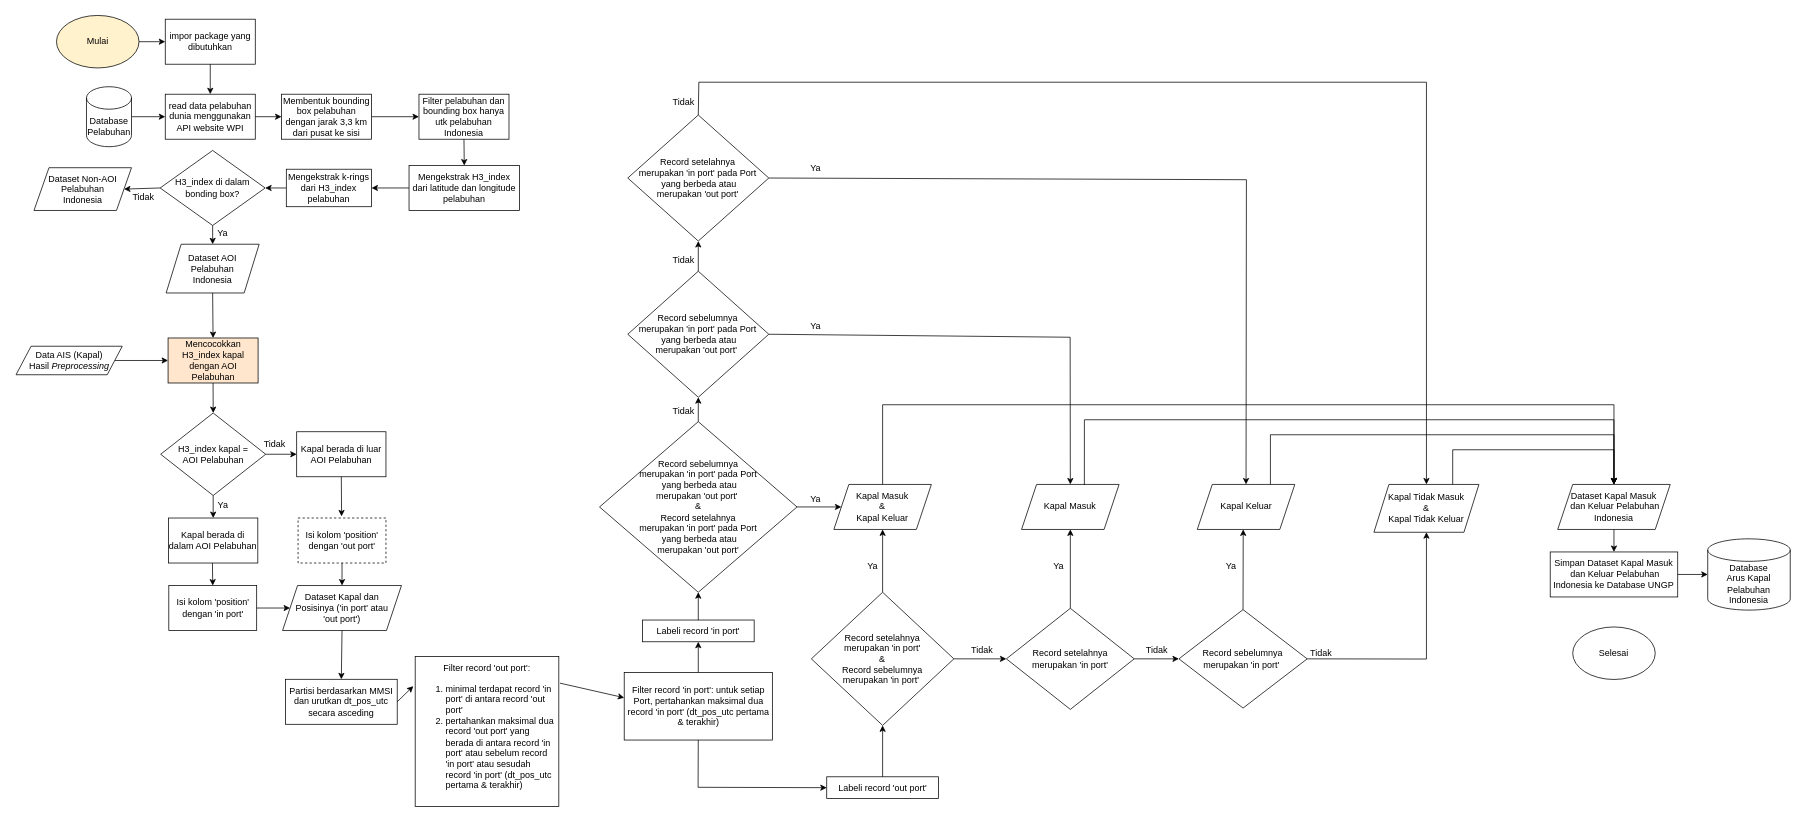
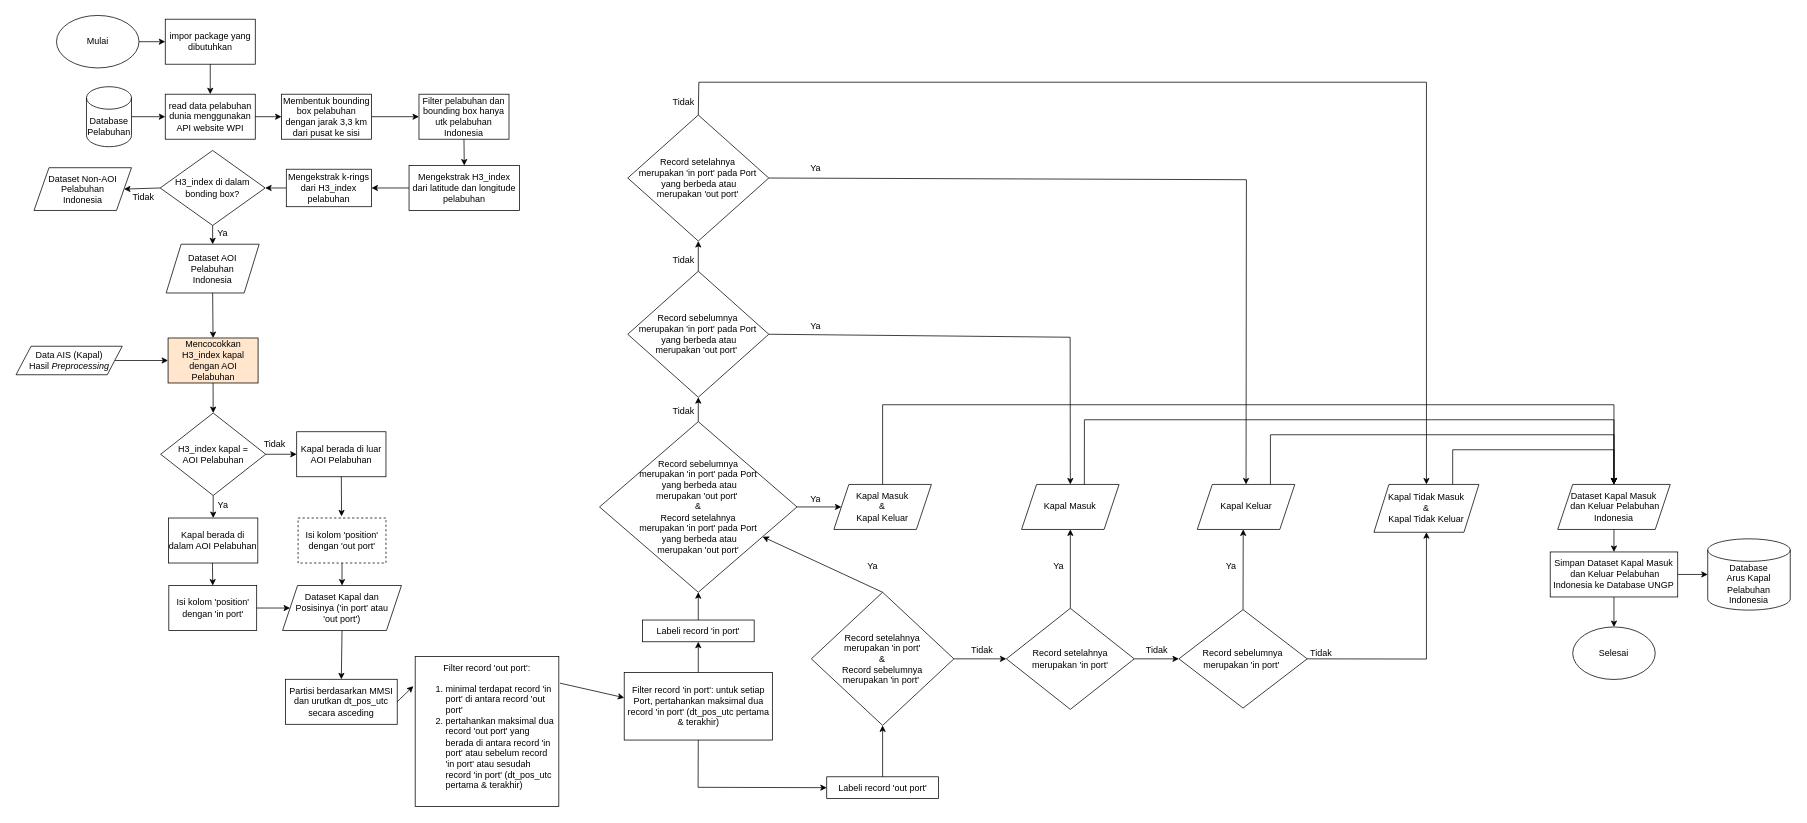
(98, 42) -> (98, 42)
(882, 563) -> (825, 566)
none -> (1614, 620)
